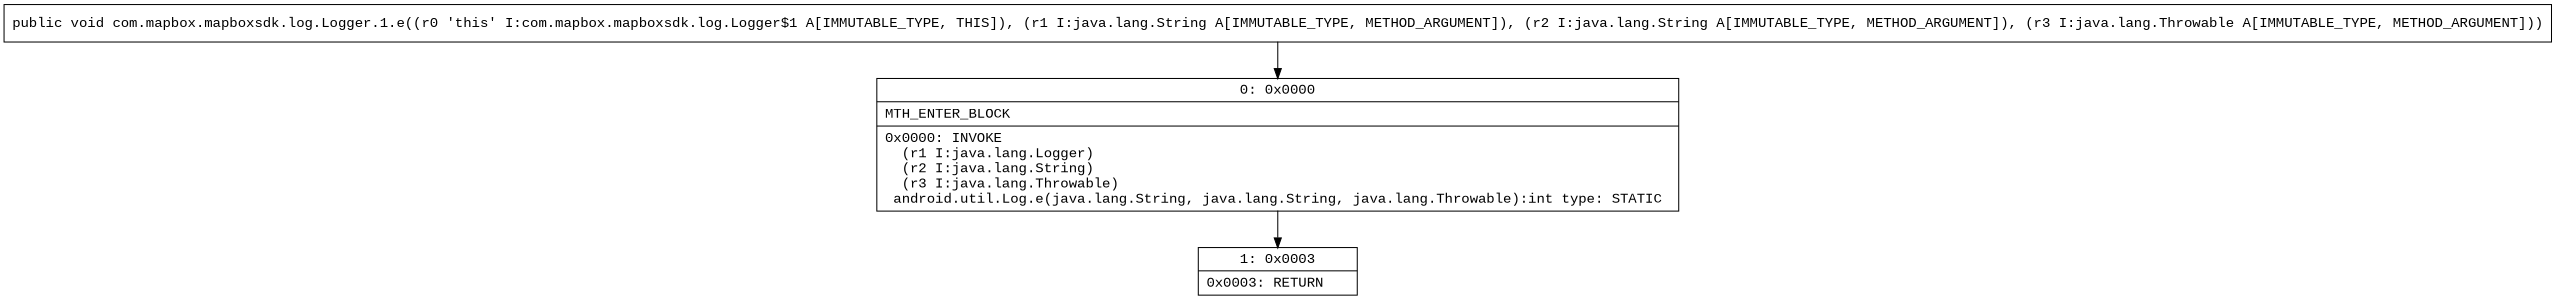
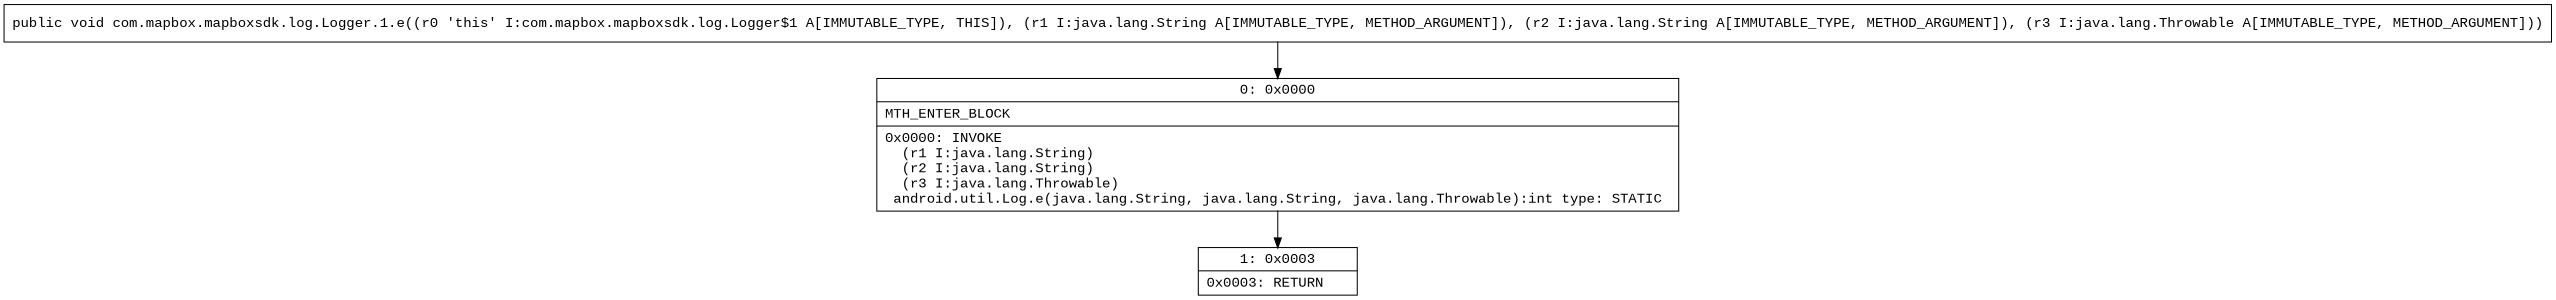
(990, 153) -> (990, 153)
